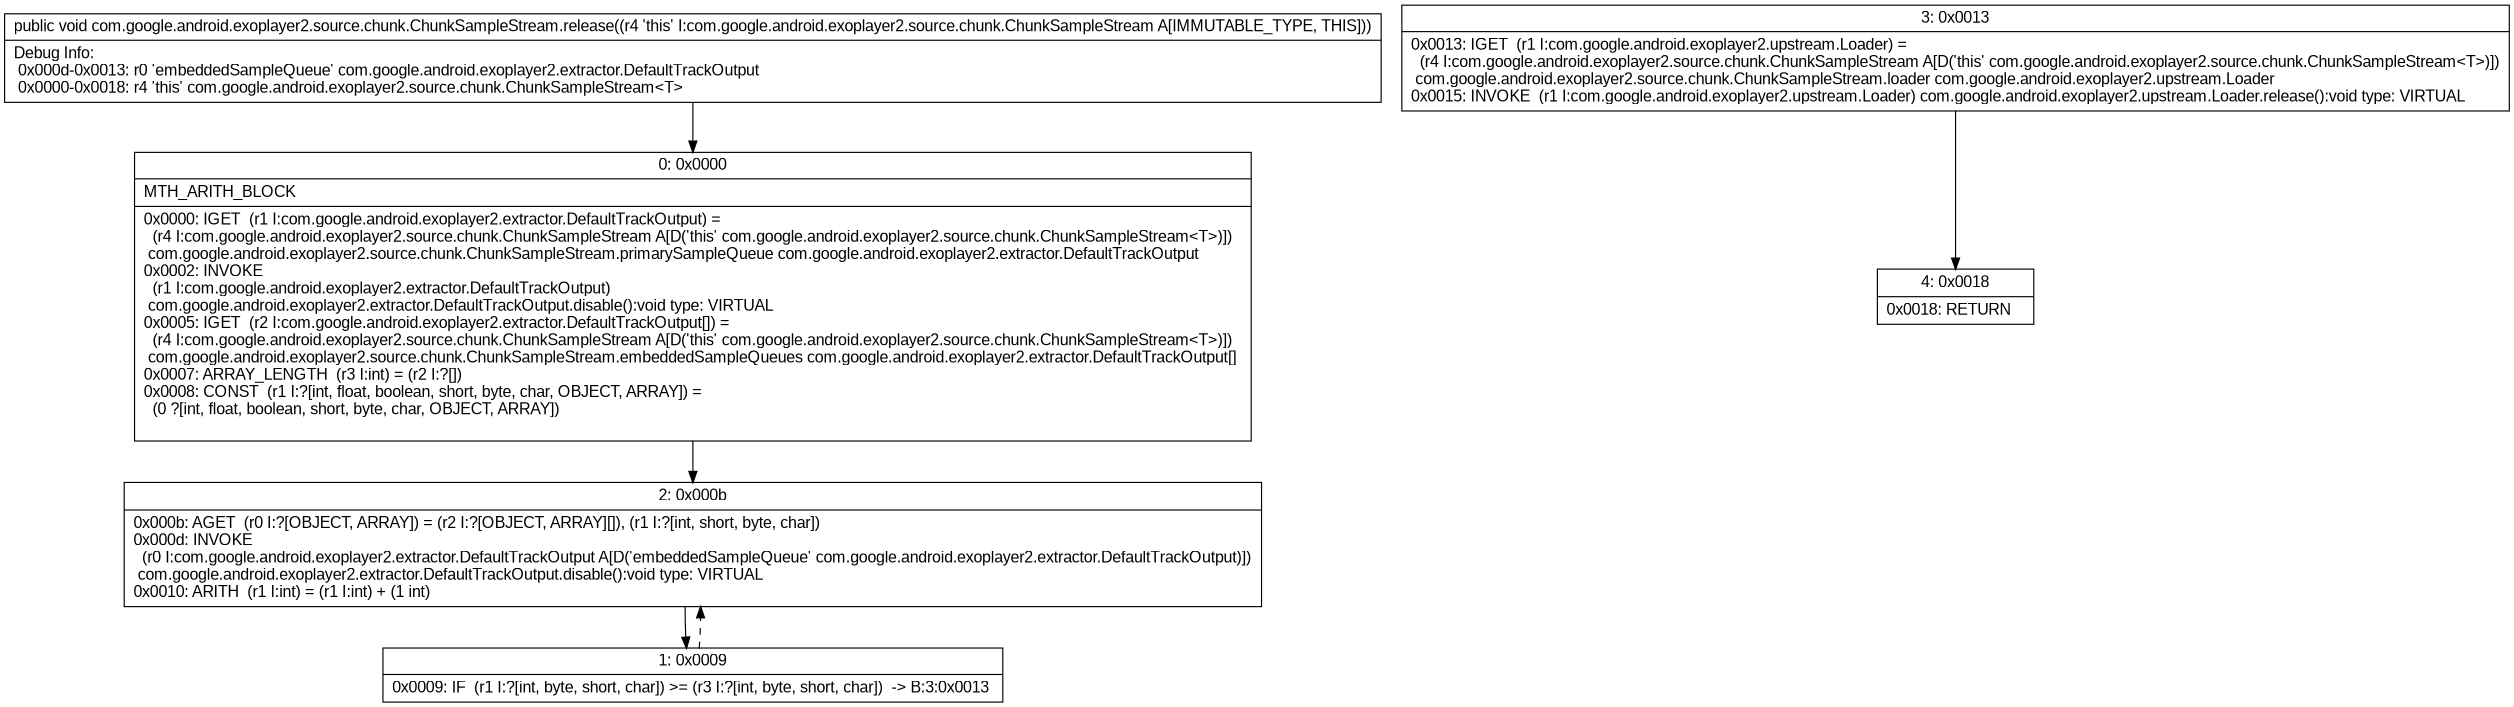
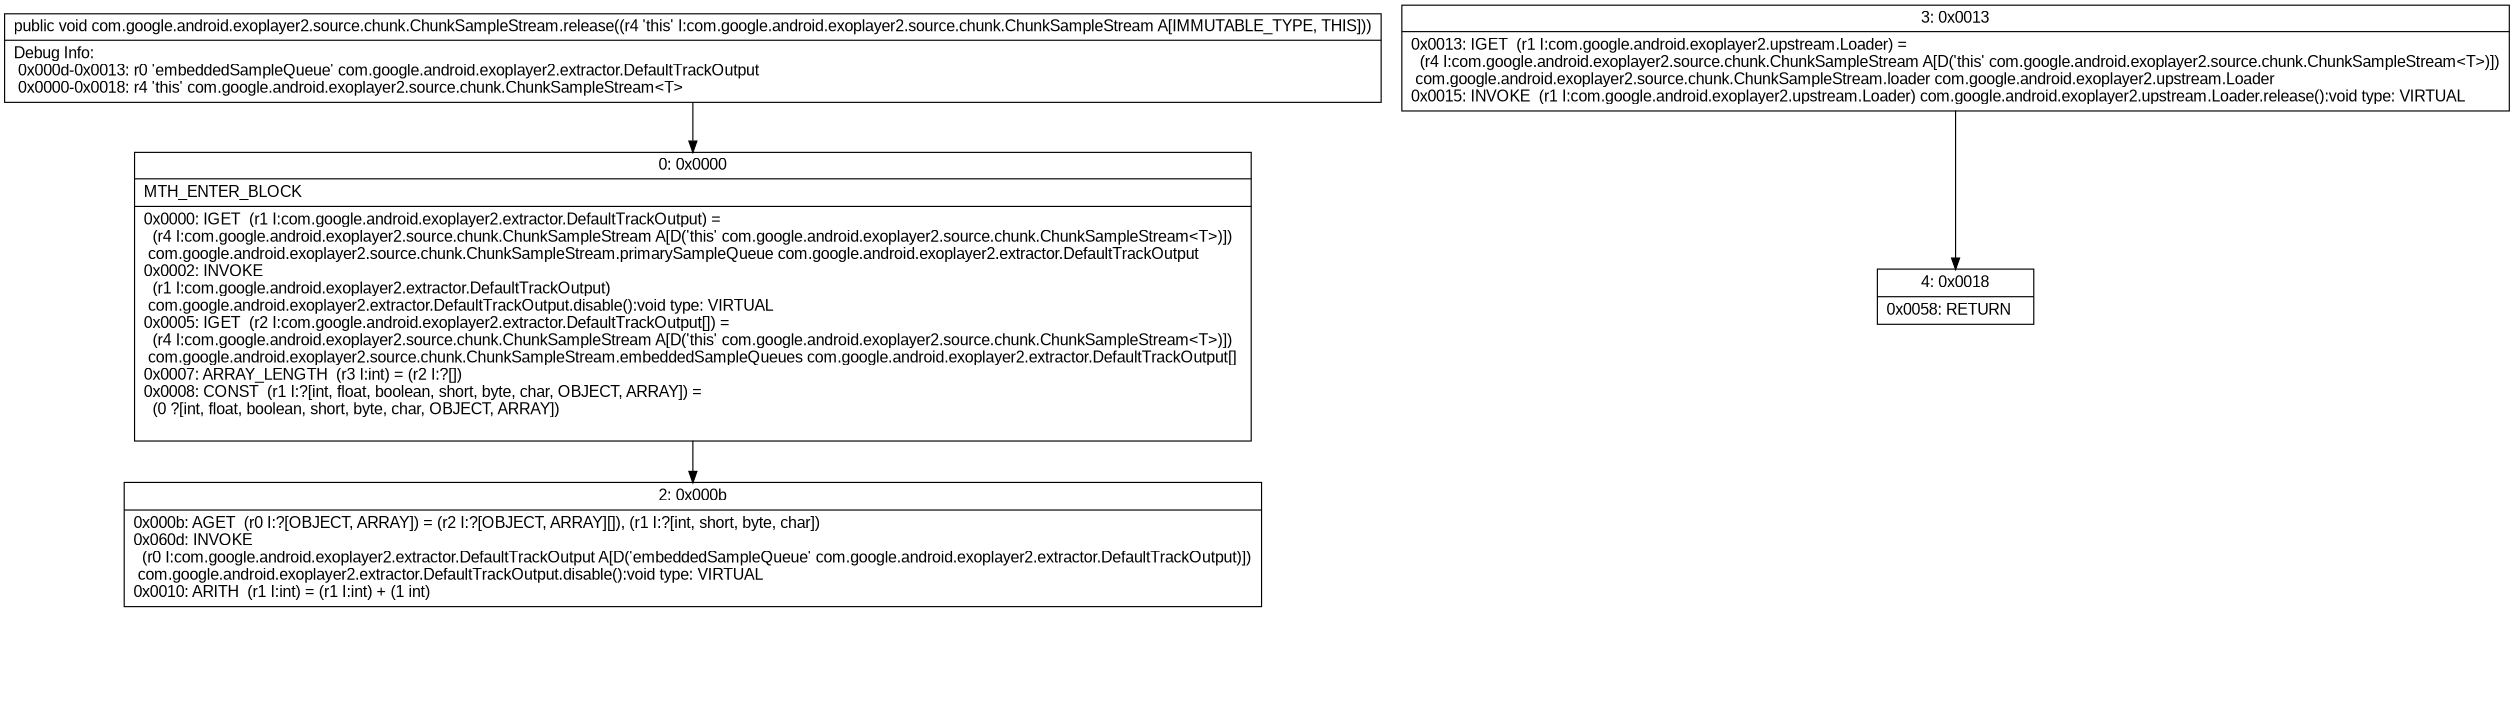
(220, 192) -> (223, 192)
(1956, 310) -> (1956, 310)
(198, 540) -> (198, 540)
(693, 675) -> none
